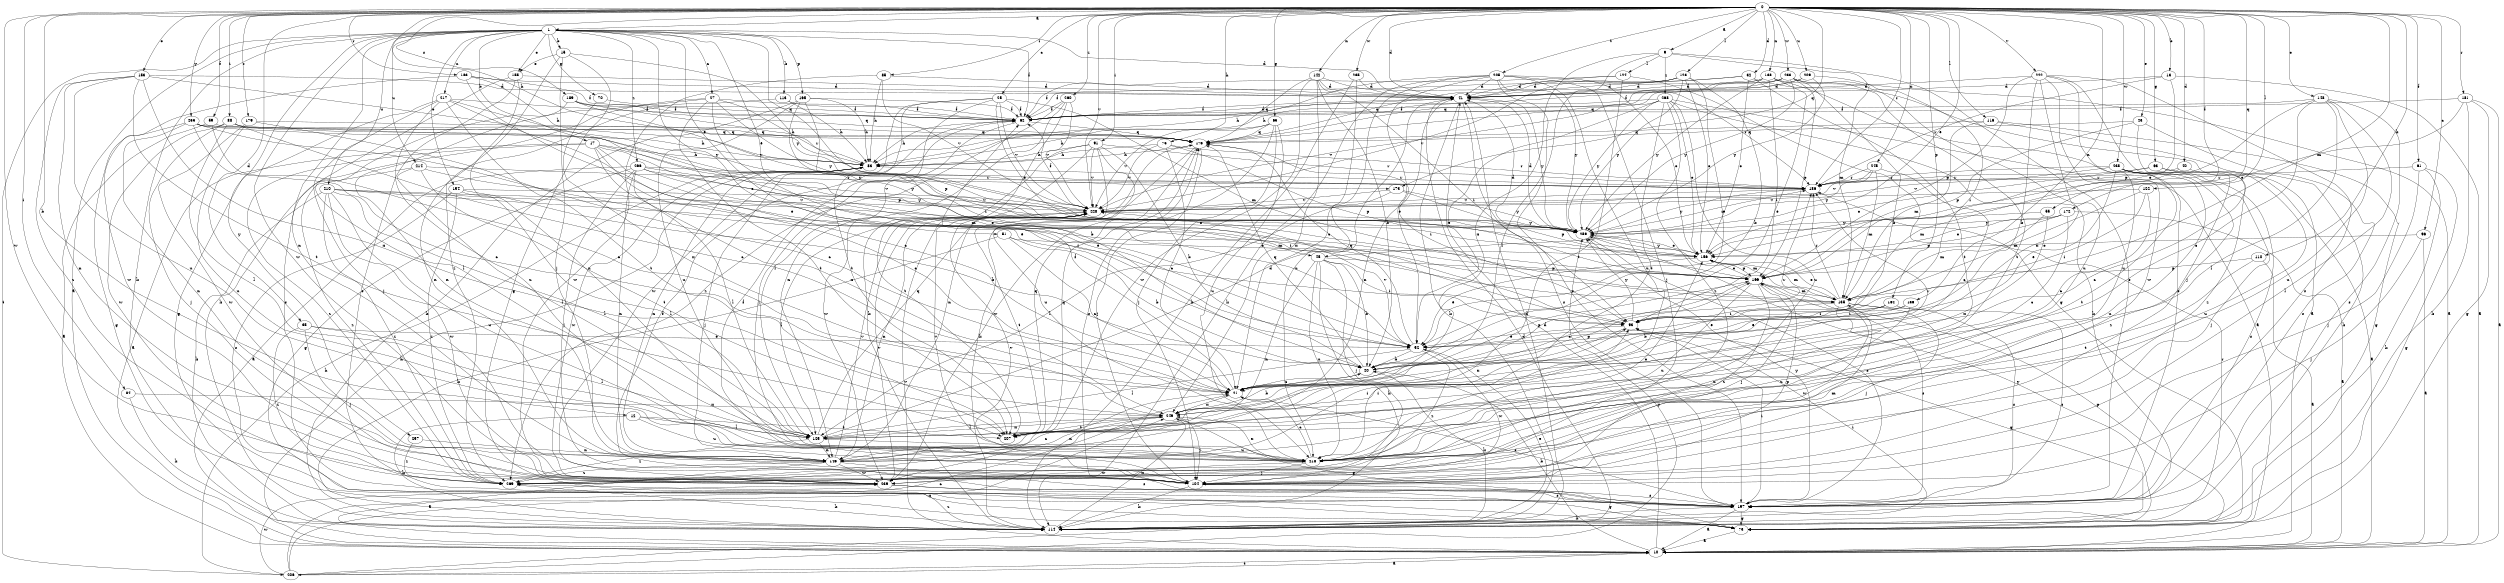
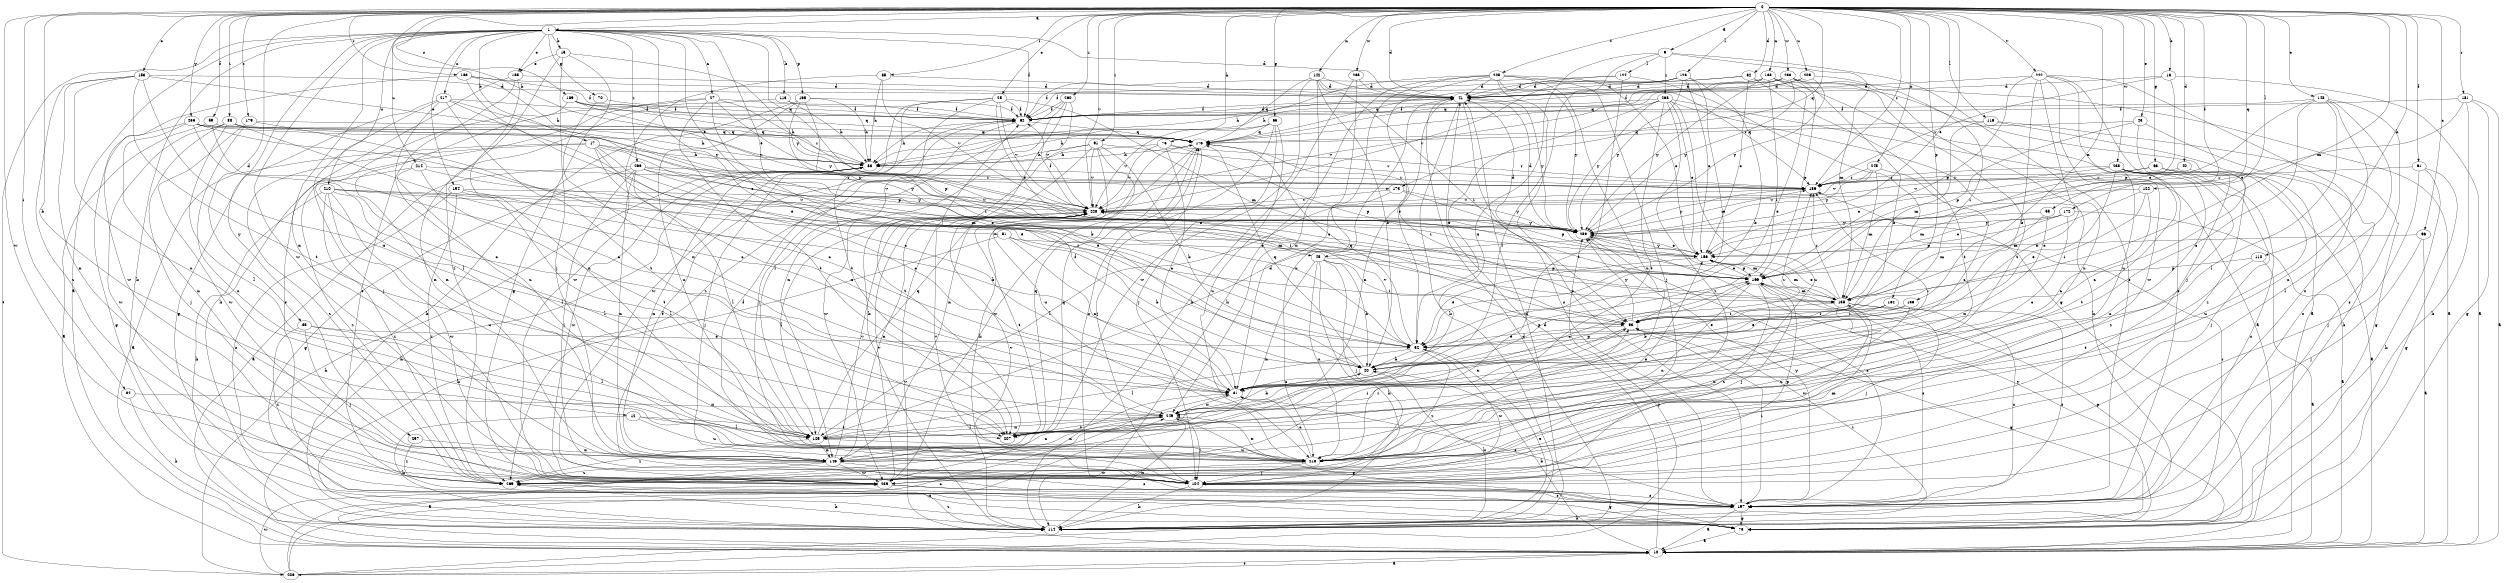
(1236, 393) -> (1236, 393)
